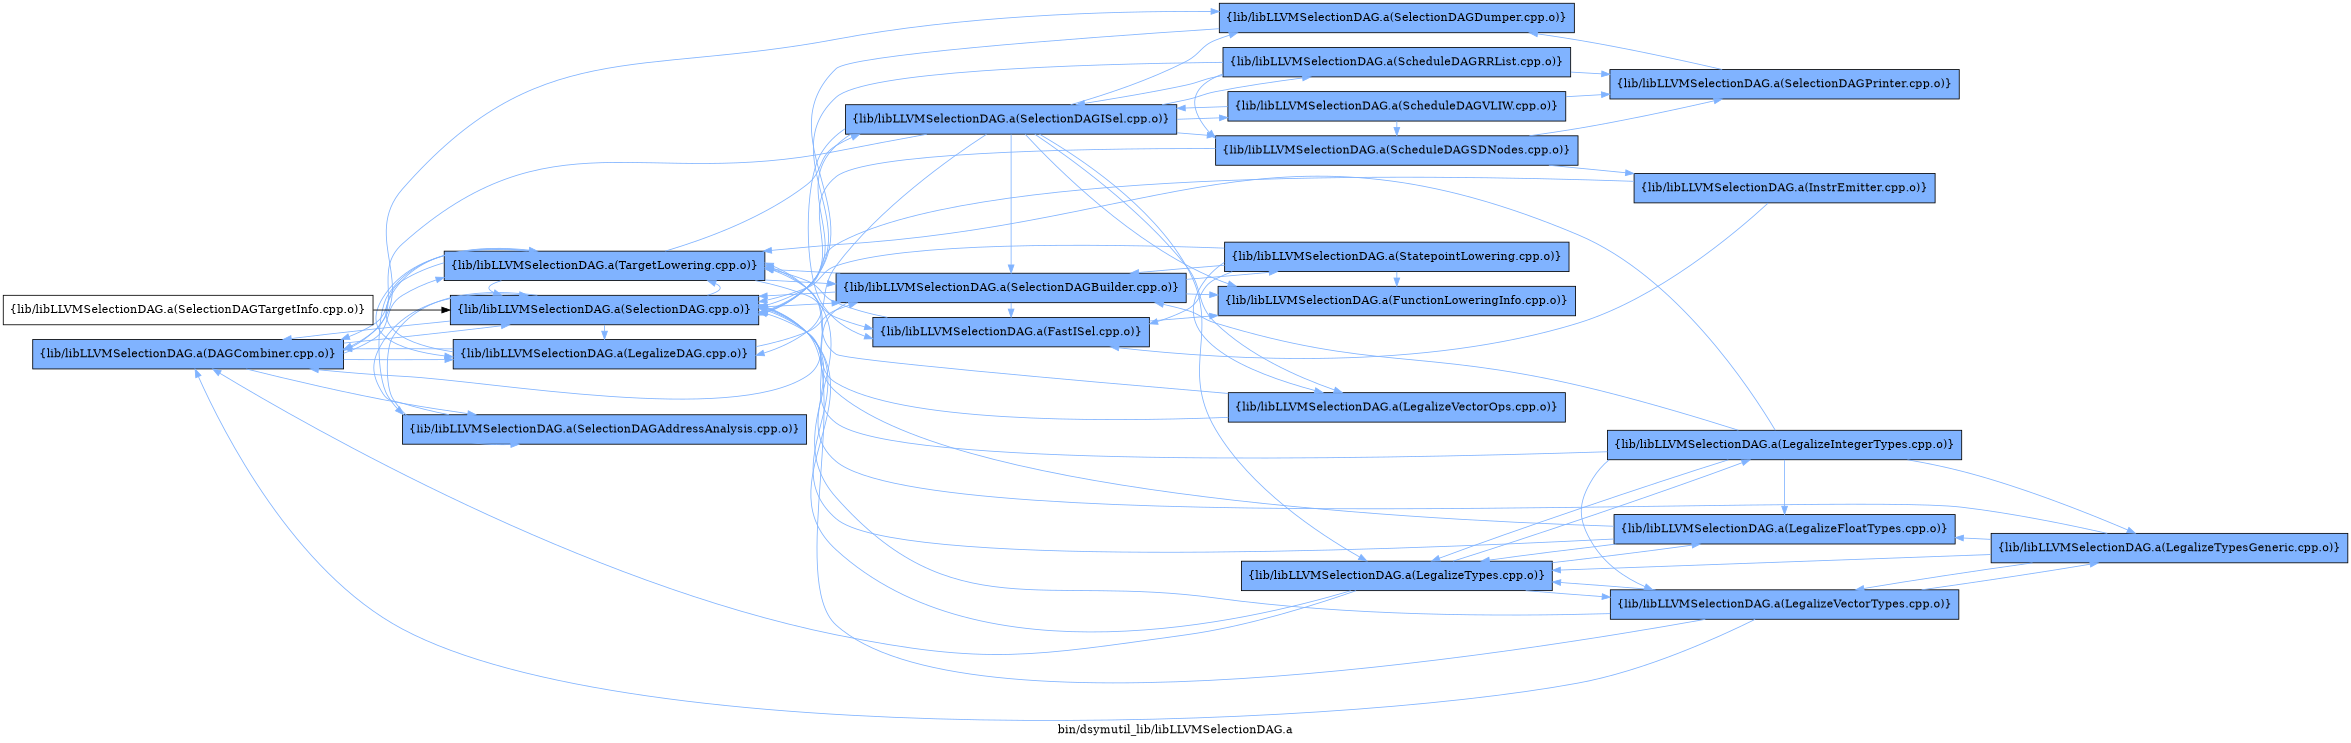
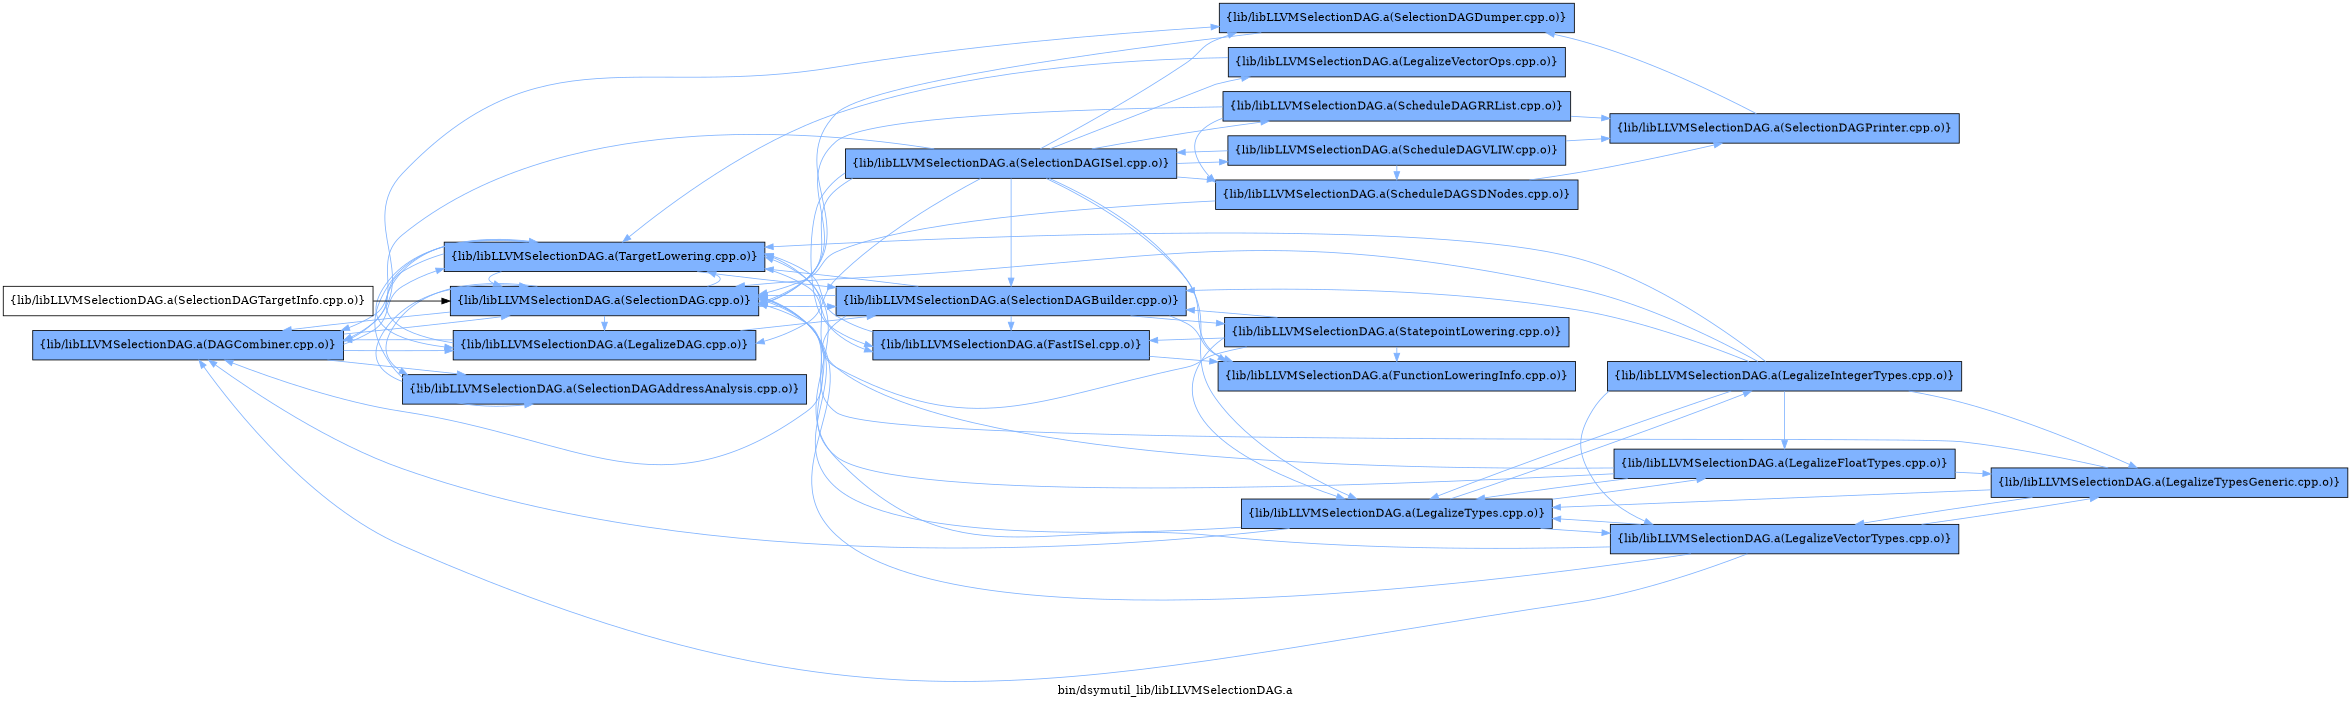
(1154, 91) -> none
(1785, 188) -> none
(769, 209) -> none
(1218, 349) -> (1229, 445)
(978, 414) -> none
(1977, 539) -> (1969, 473)
